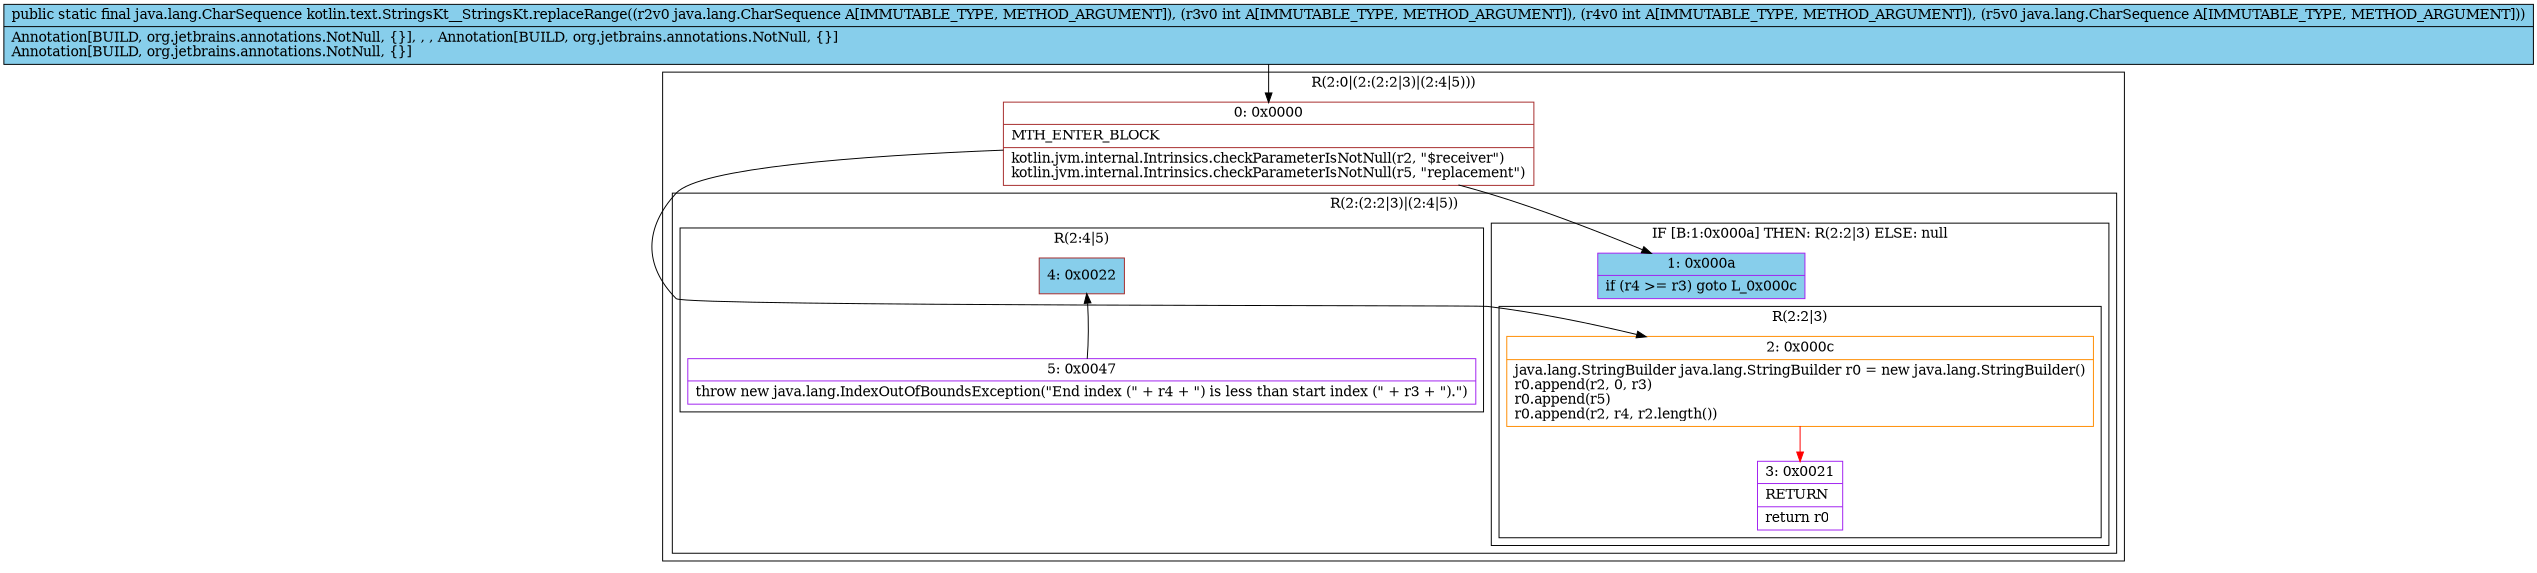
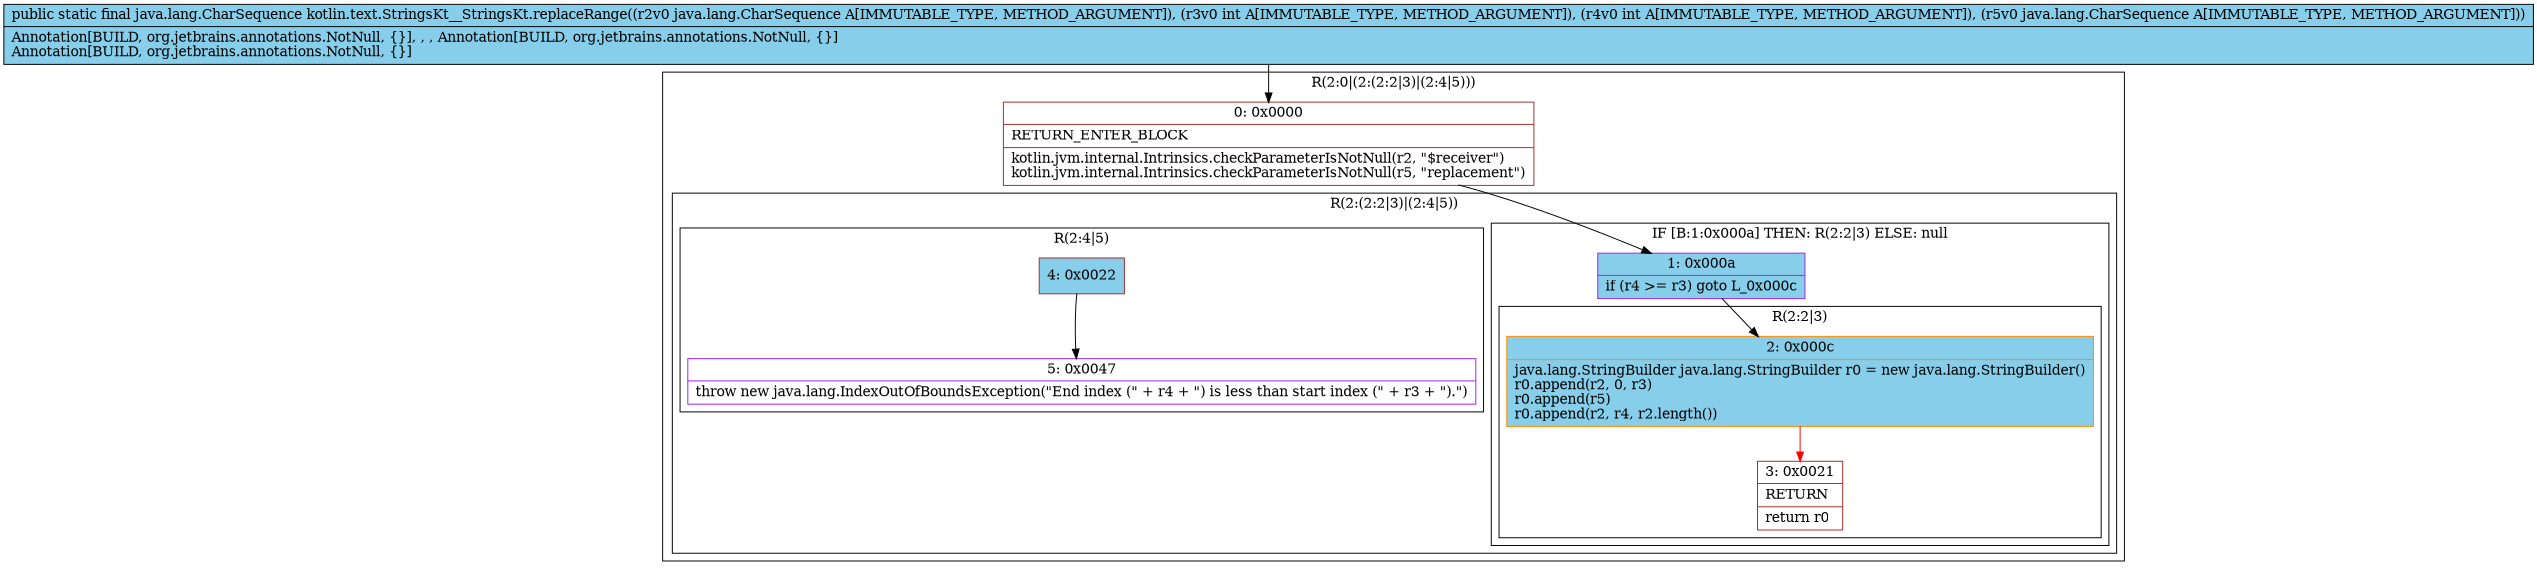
(1086, 136) -> (1100, 136)
(932, 304) -> (1737, 314)
(1088, 331) -> (1075, 321)
(1800, 381) -> (1800, 381)
(1800, 496) -> (1800, 496)
